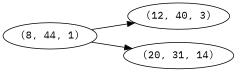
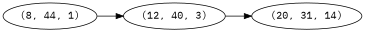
(108, 45) -> (235, 16)
